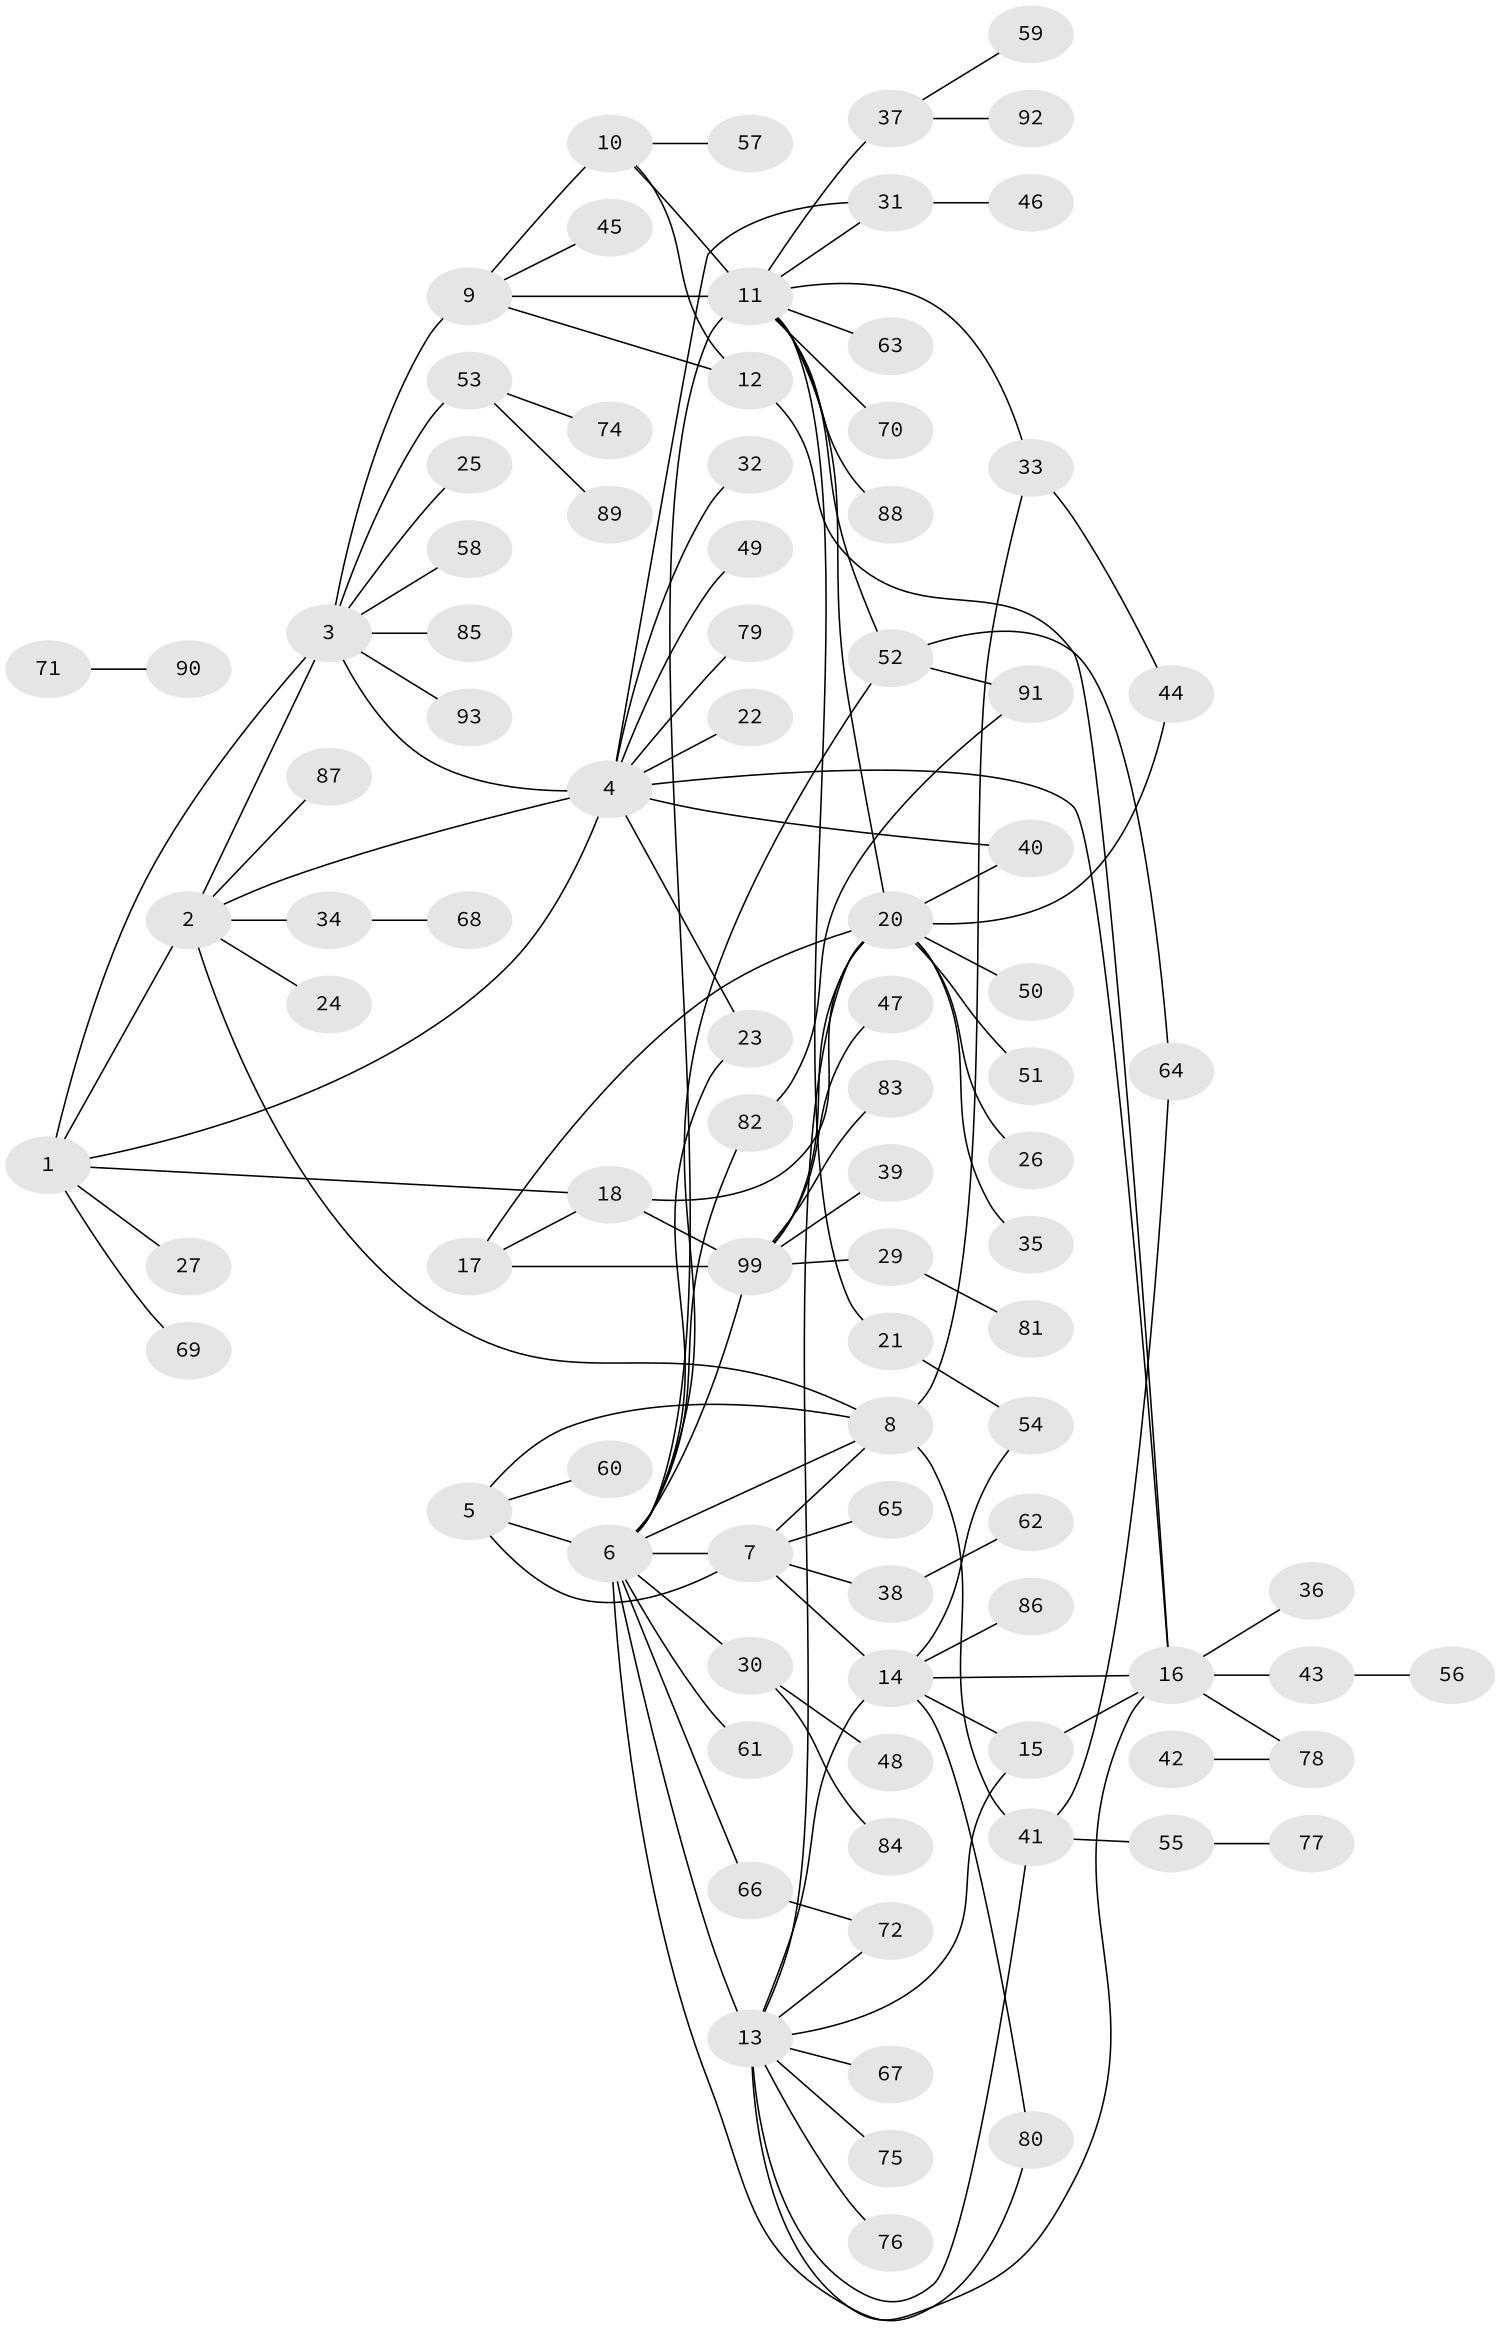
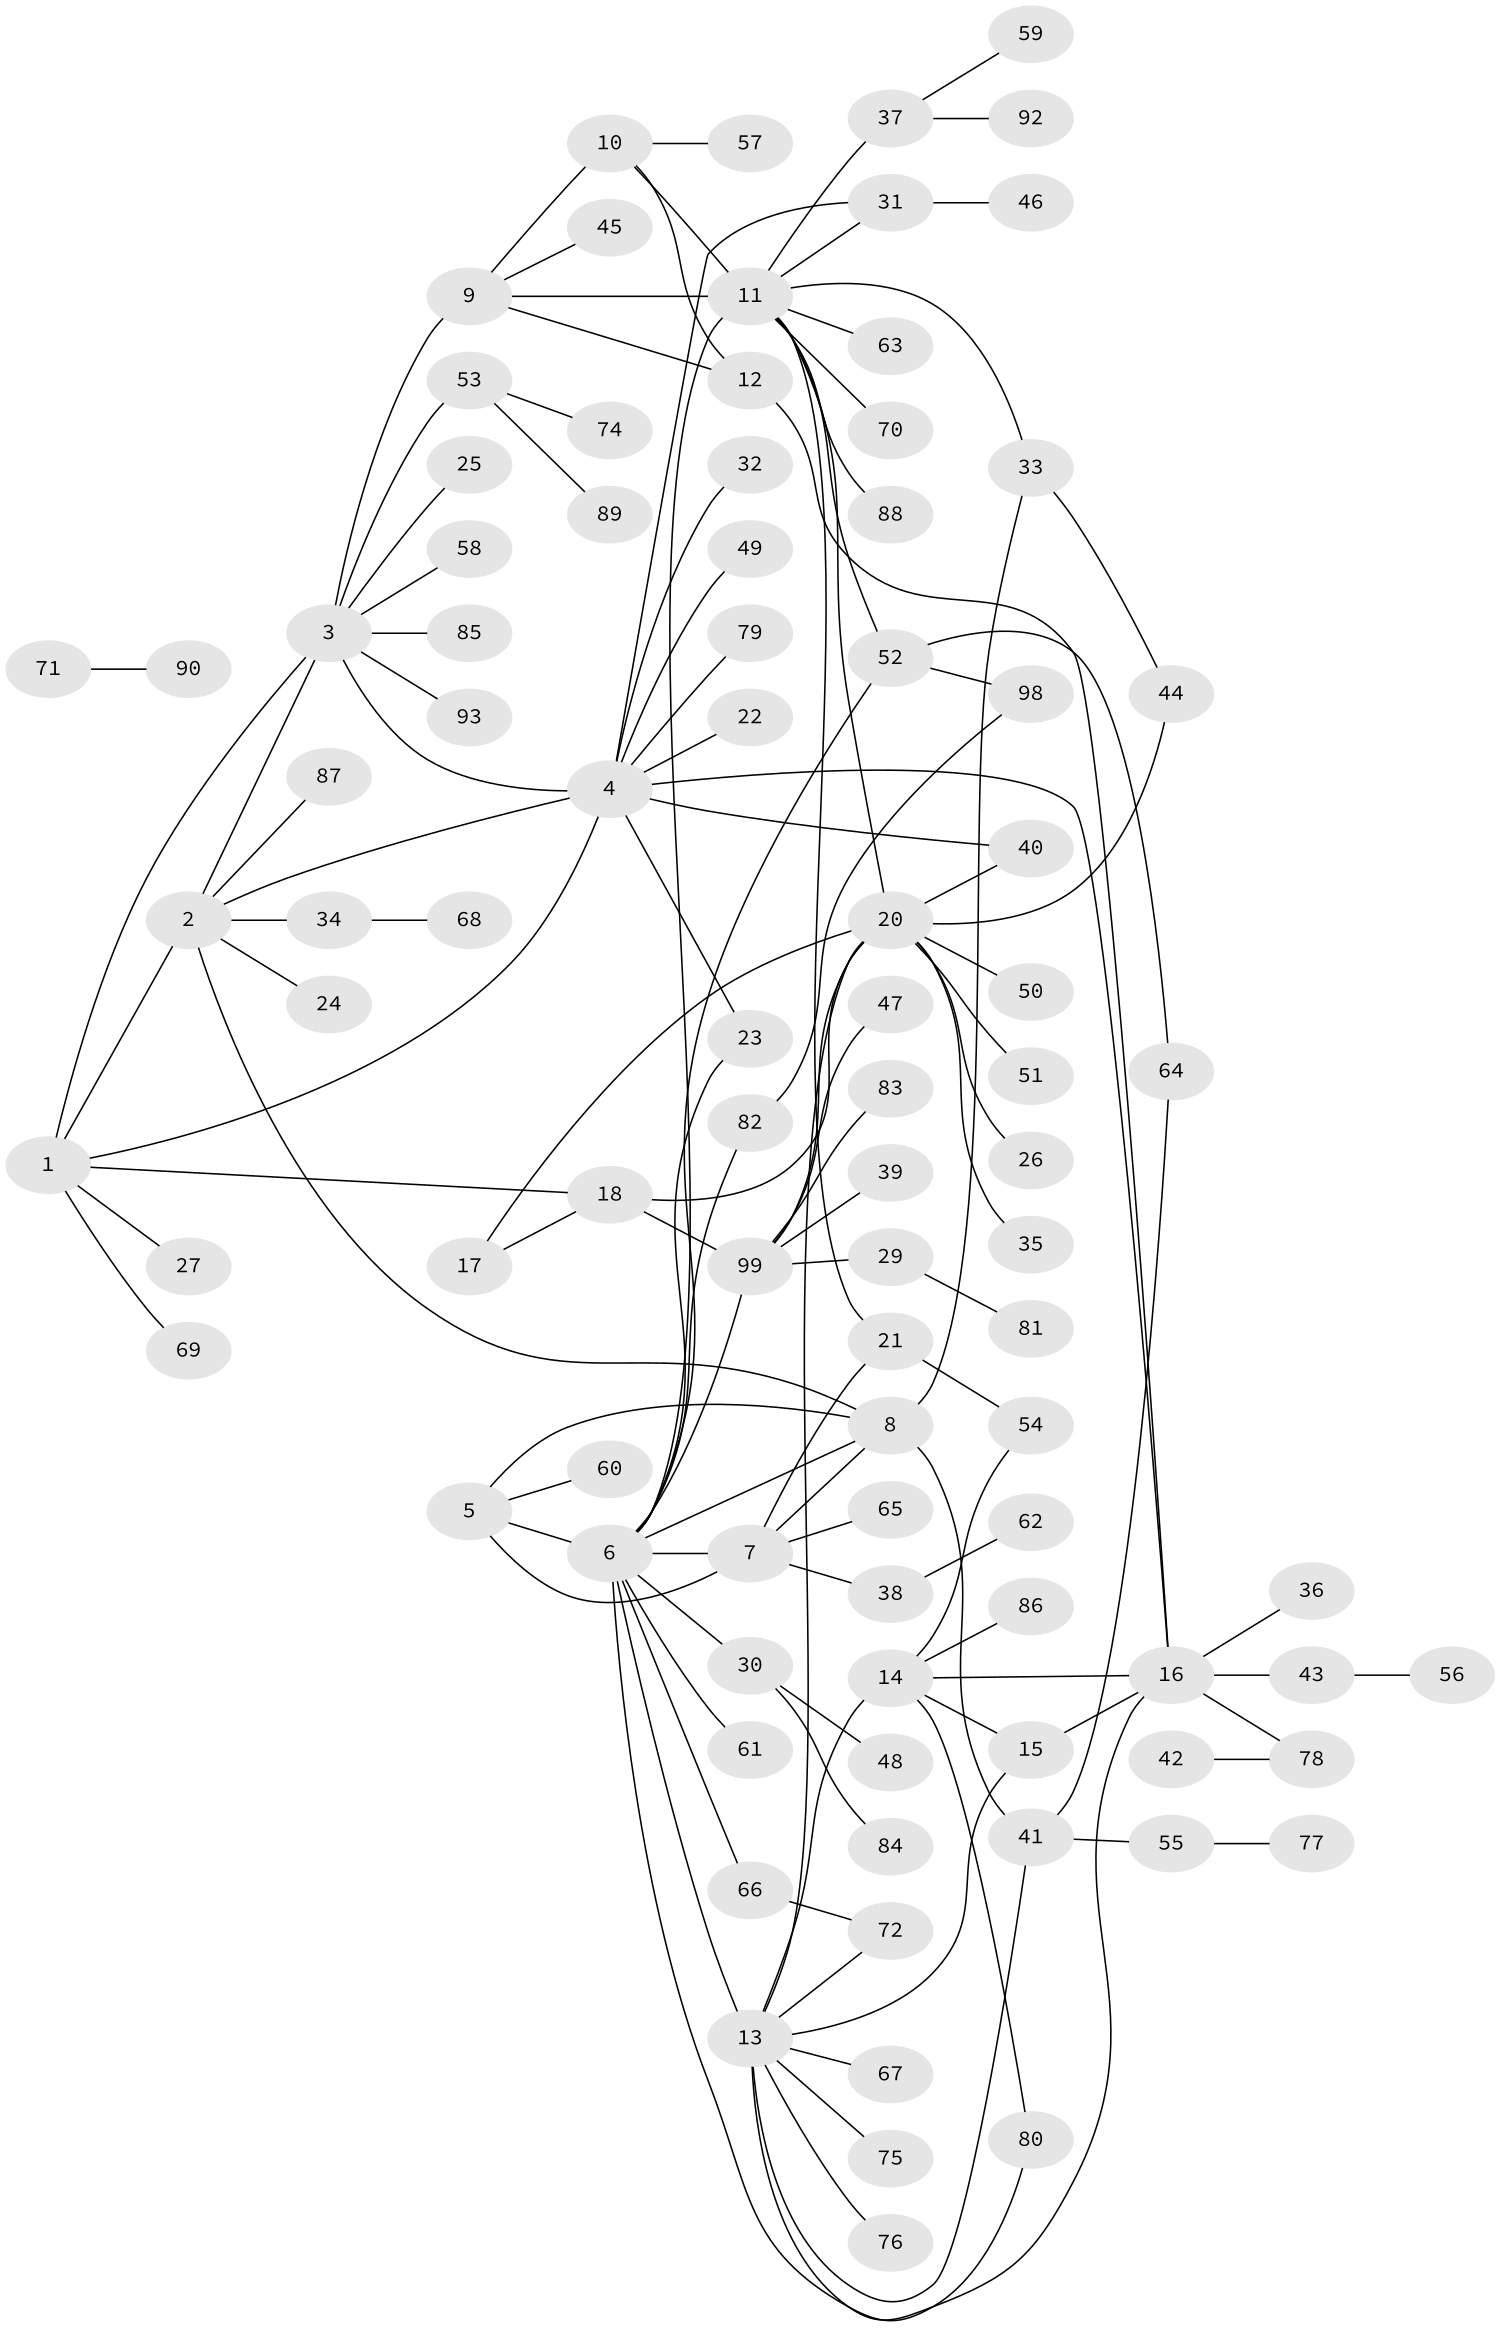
(1031, 694) -> (1031, 694)
(610, 1266) -> none
(820, 1616) -> (815, 1434)
